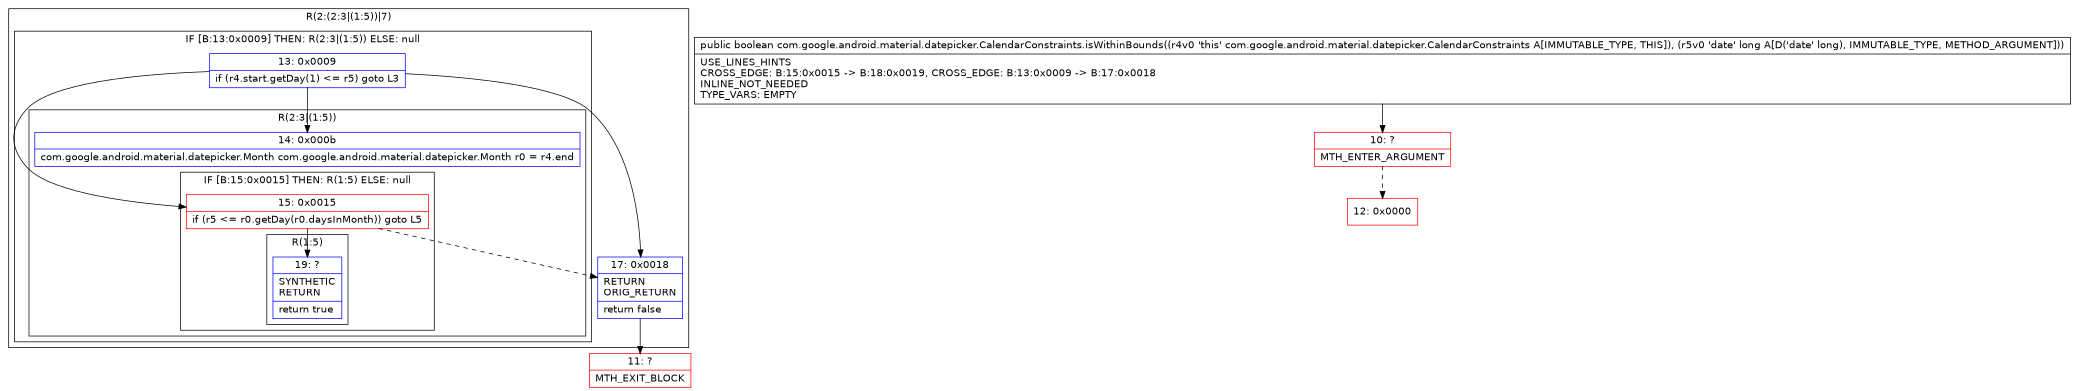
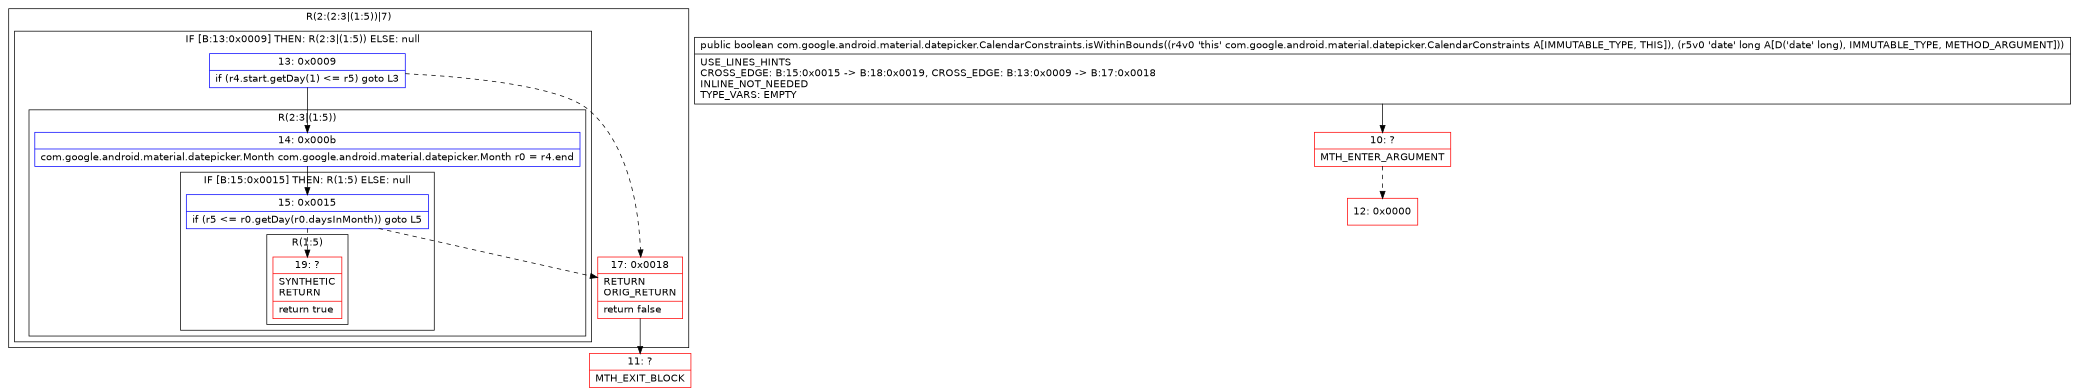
(573, 101) -> (573, 101)
(22, 115) -> (307, 177)
(307, 212) -> (307, 212)
(307, 239) -> (307, 239)
(307, 288) -> (307, 288)
(640, 288) -> (640, 288)
